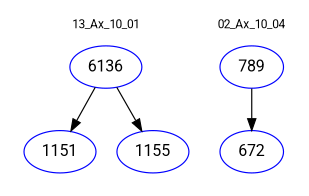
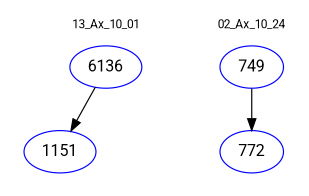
(252, 25) -> (252, 25)
(252, 67) -> (252, 67)
(153, 152) -> none
(252, 152) -> (252, 152)
